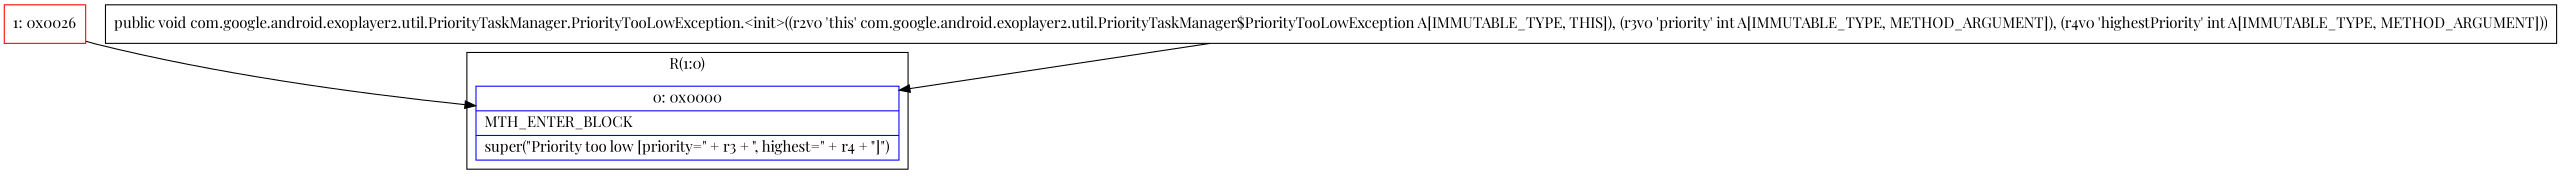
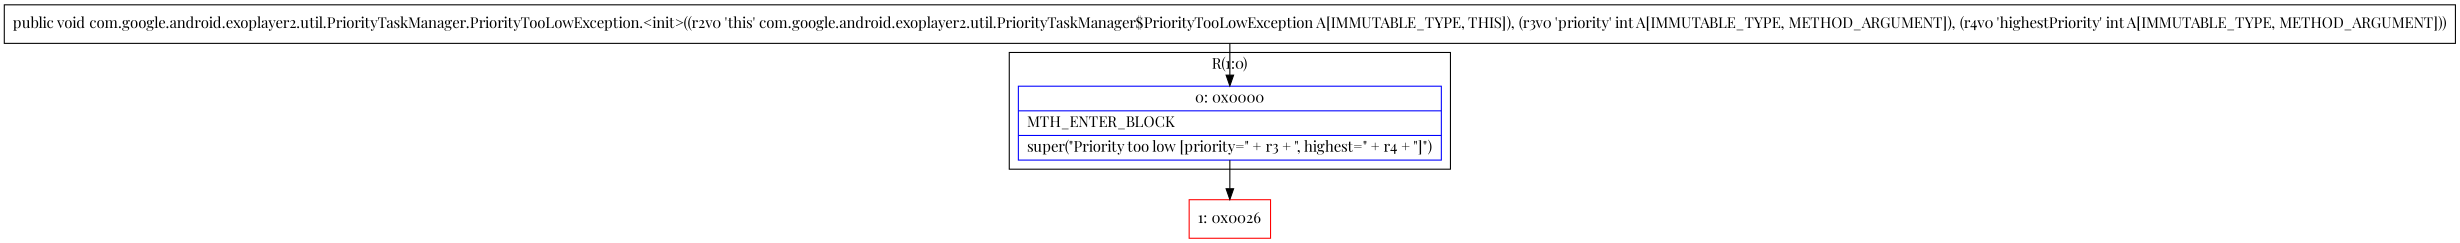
(274, 80) -> (1230, 176)
